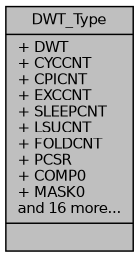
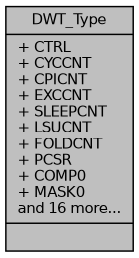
(43, 48) -> (45, 48)
